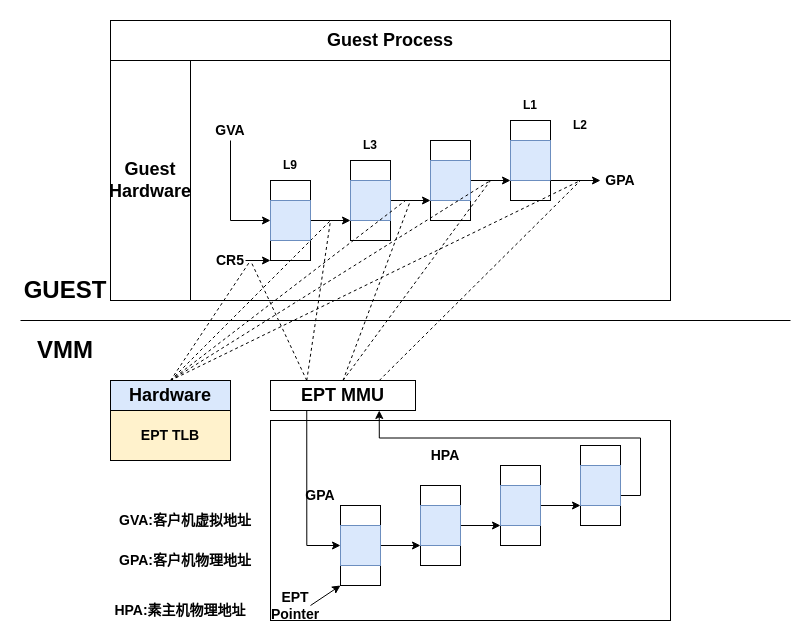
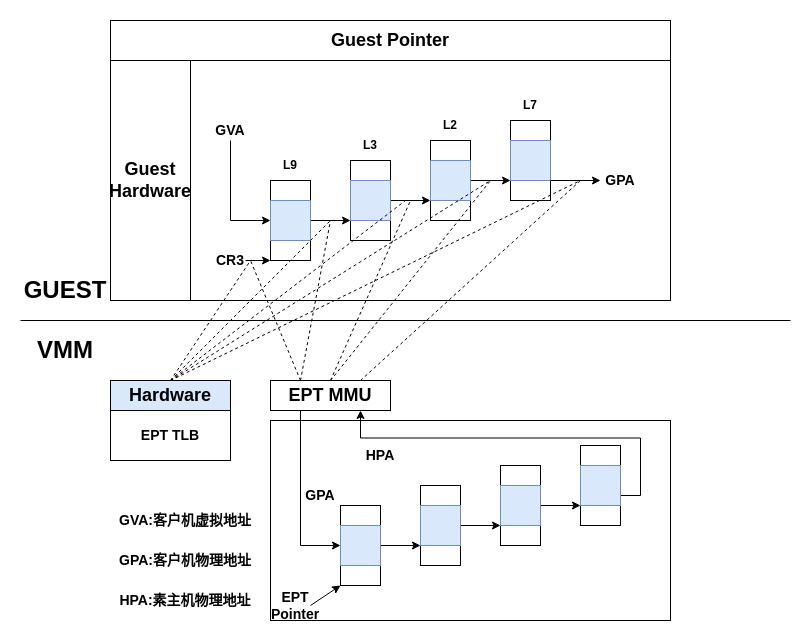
(391, 41) -> (391, 41)
(531, 106) -> (531, 106)
(581, 126) -> (451, 126)
(231, 261) -> (231, 261)
(343, 396) -> (331, 396)
(171, 436) -> (171, 436)
(446, 456) -> (381, 456)
(181, 611) -> (186, 601)
